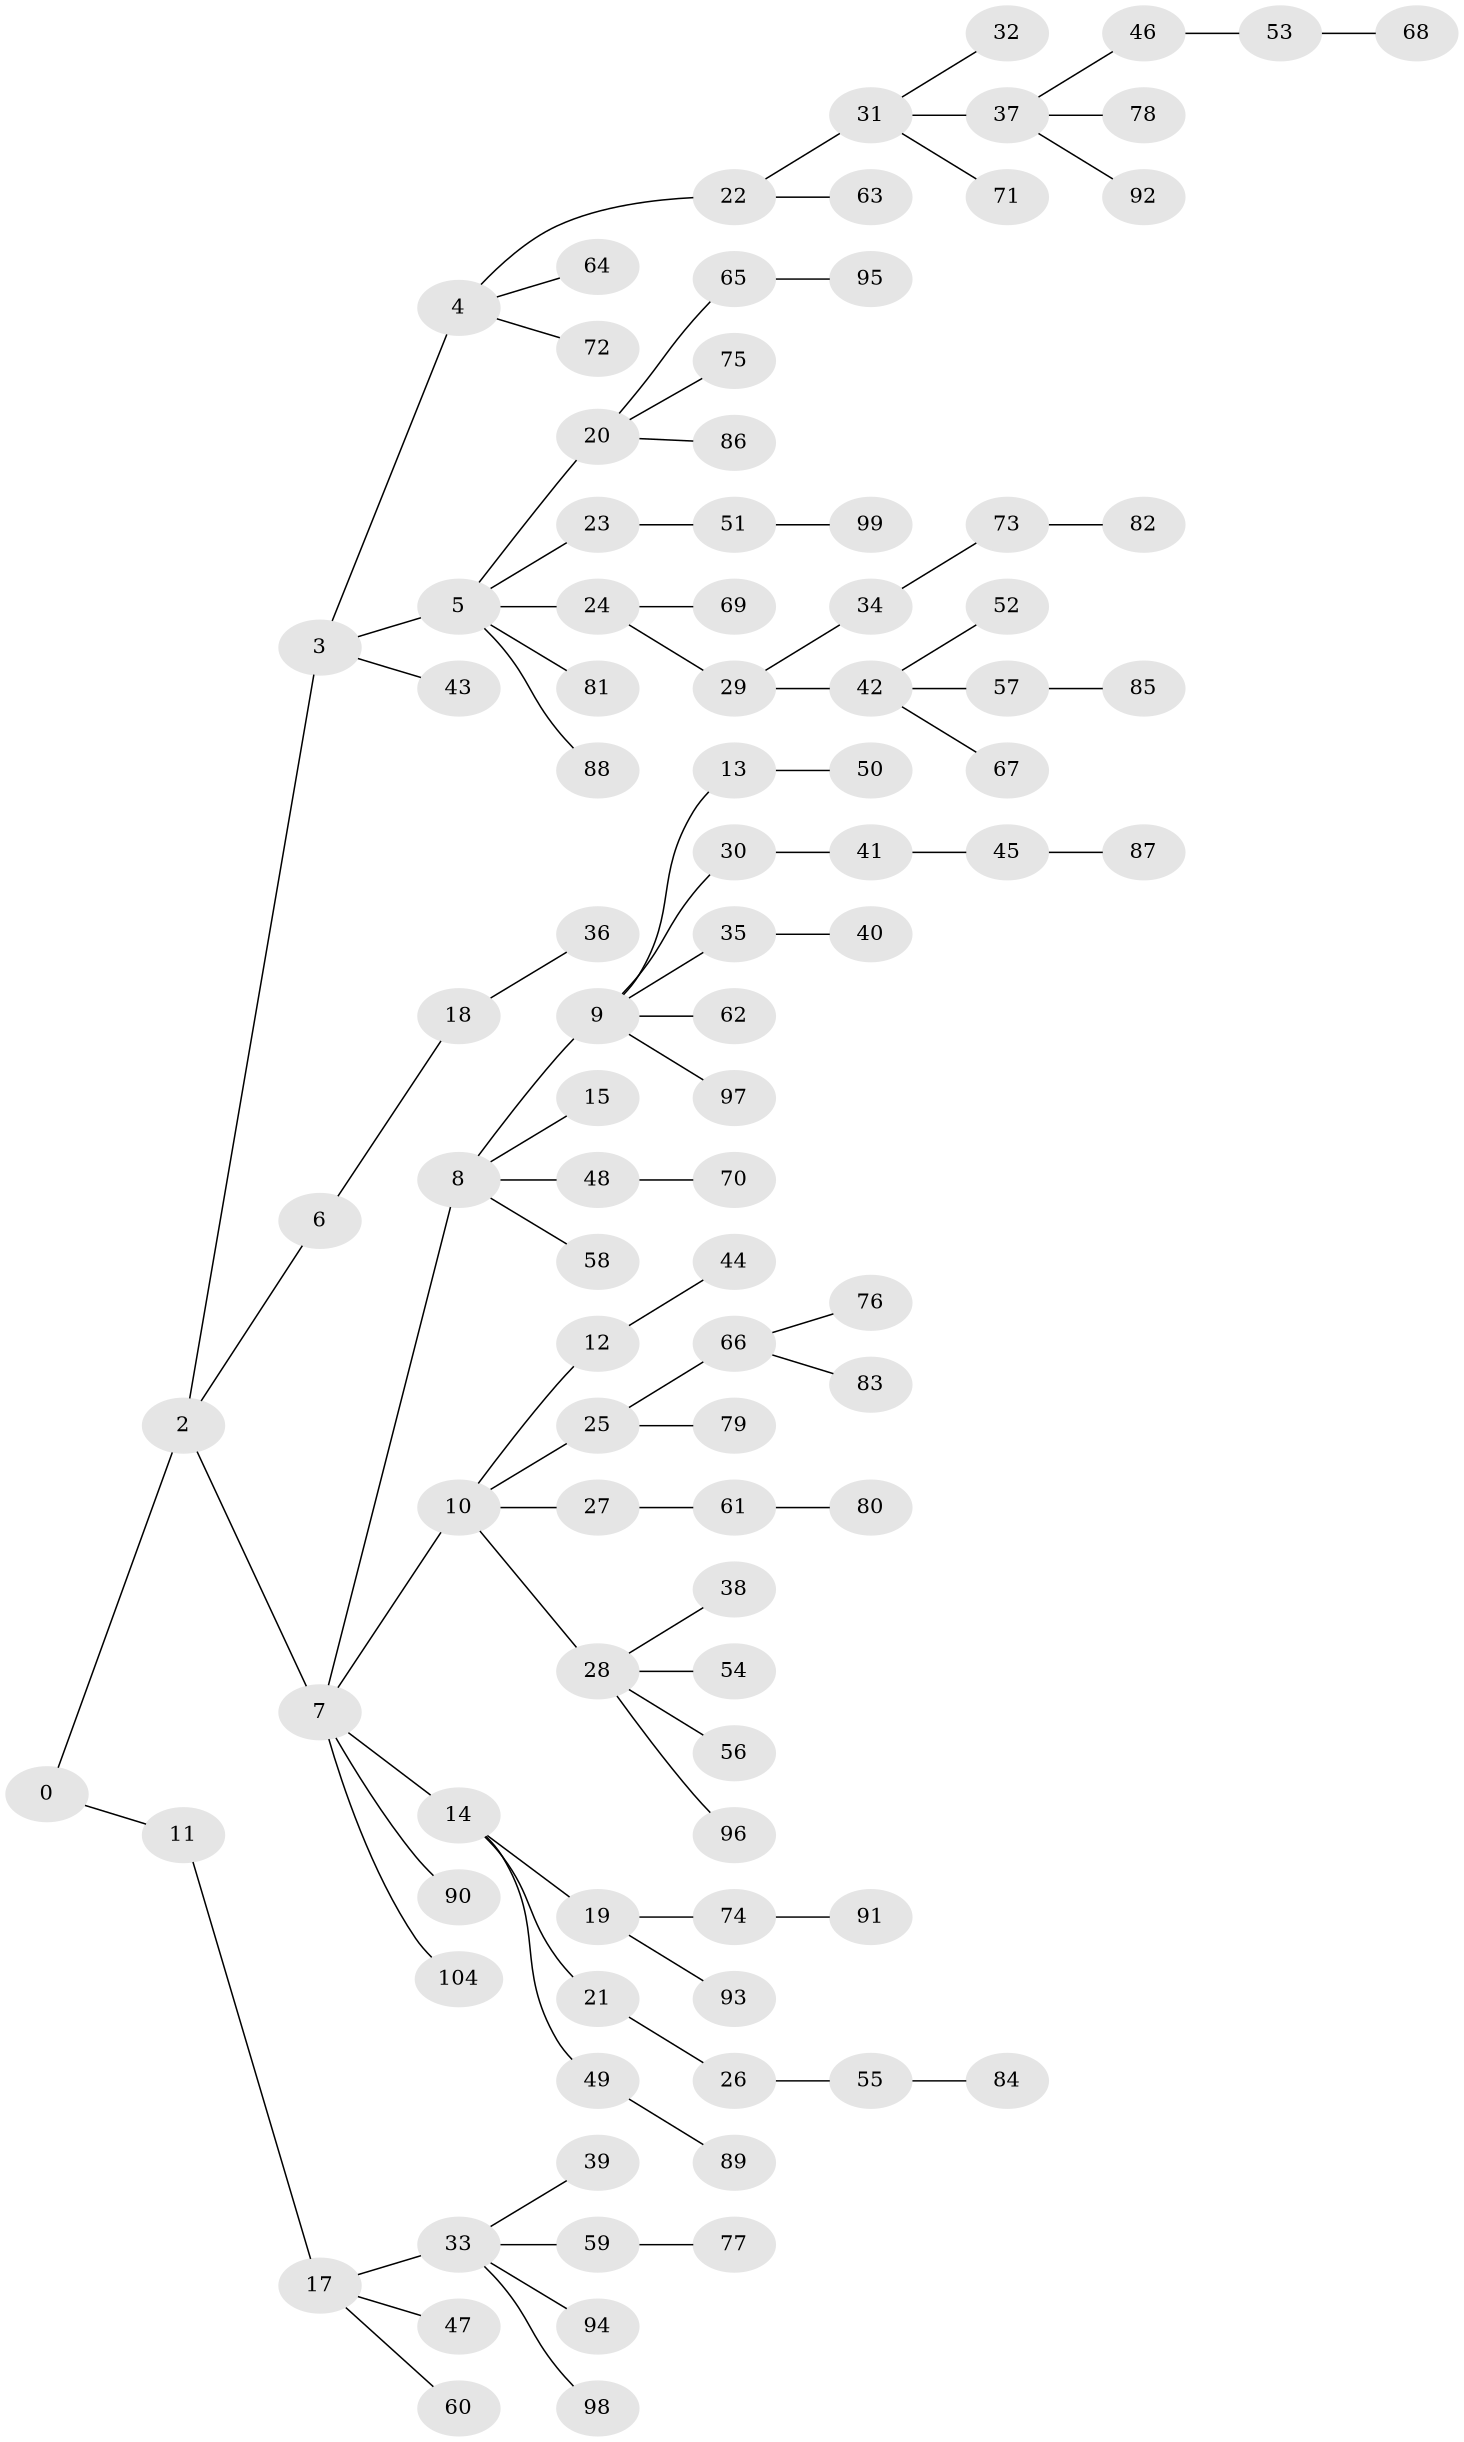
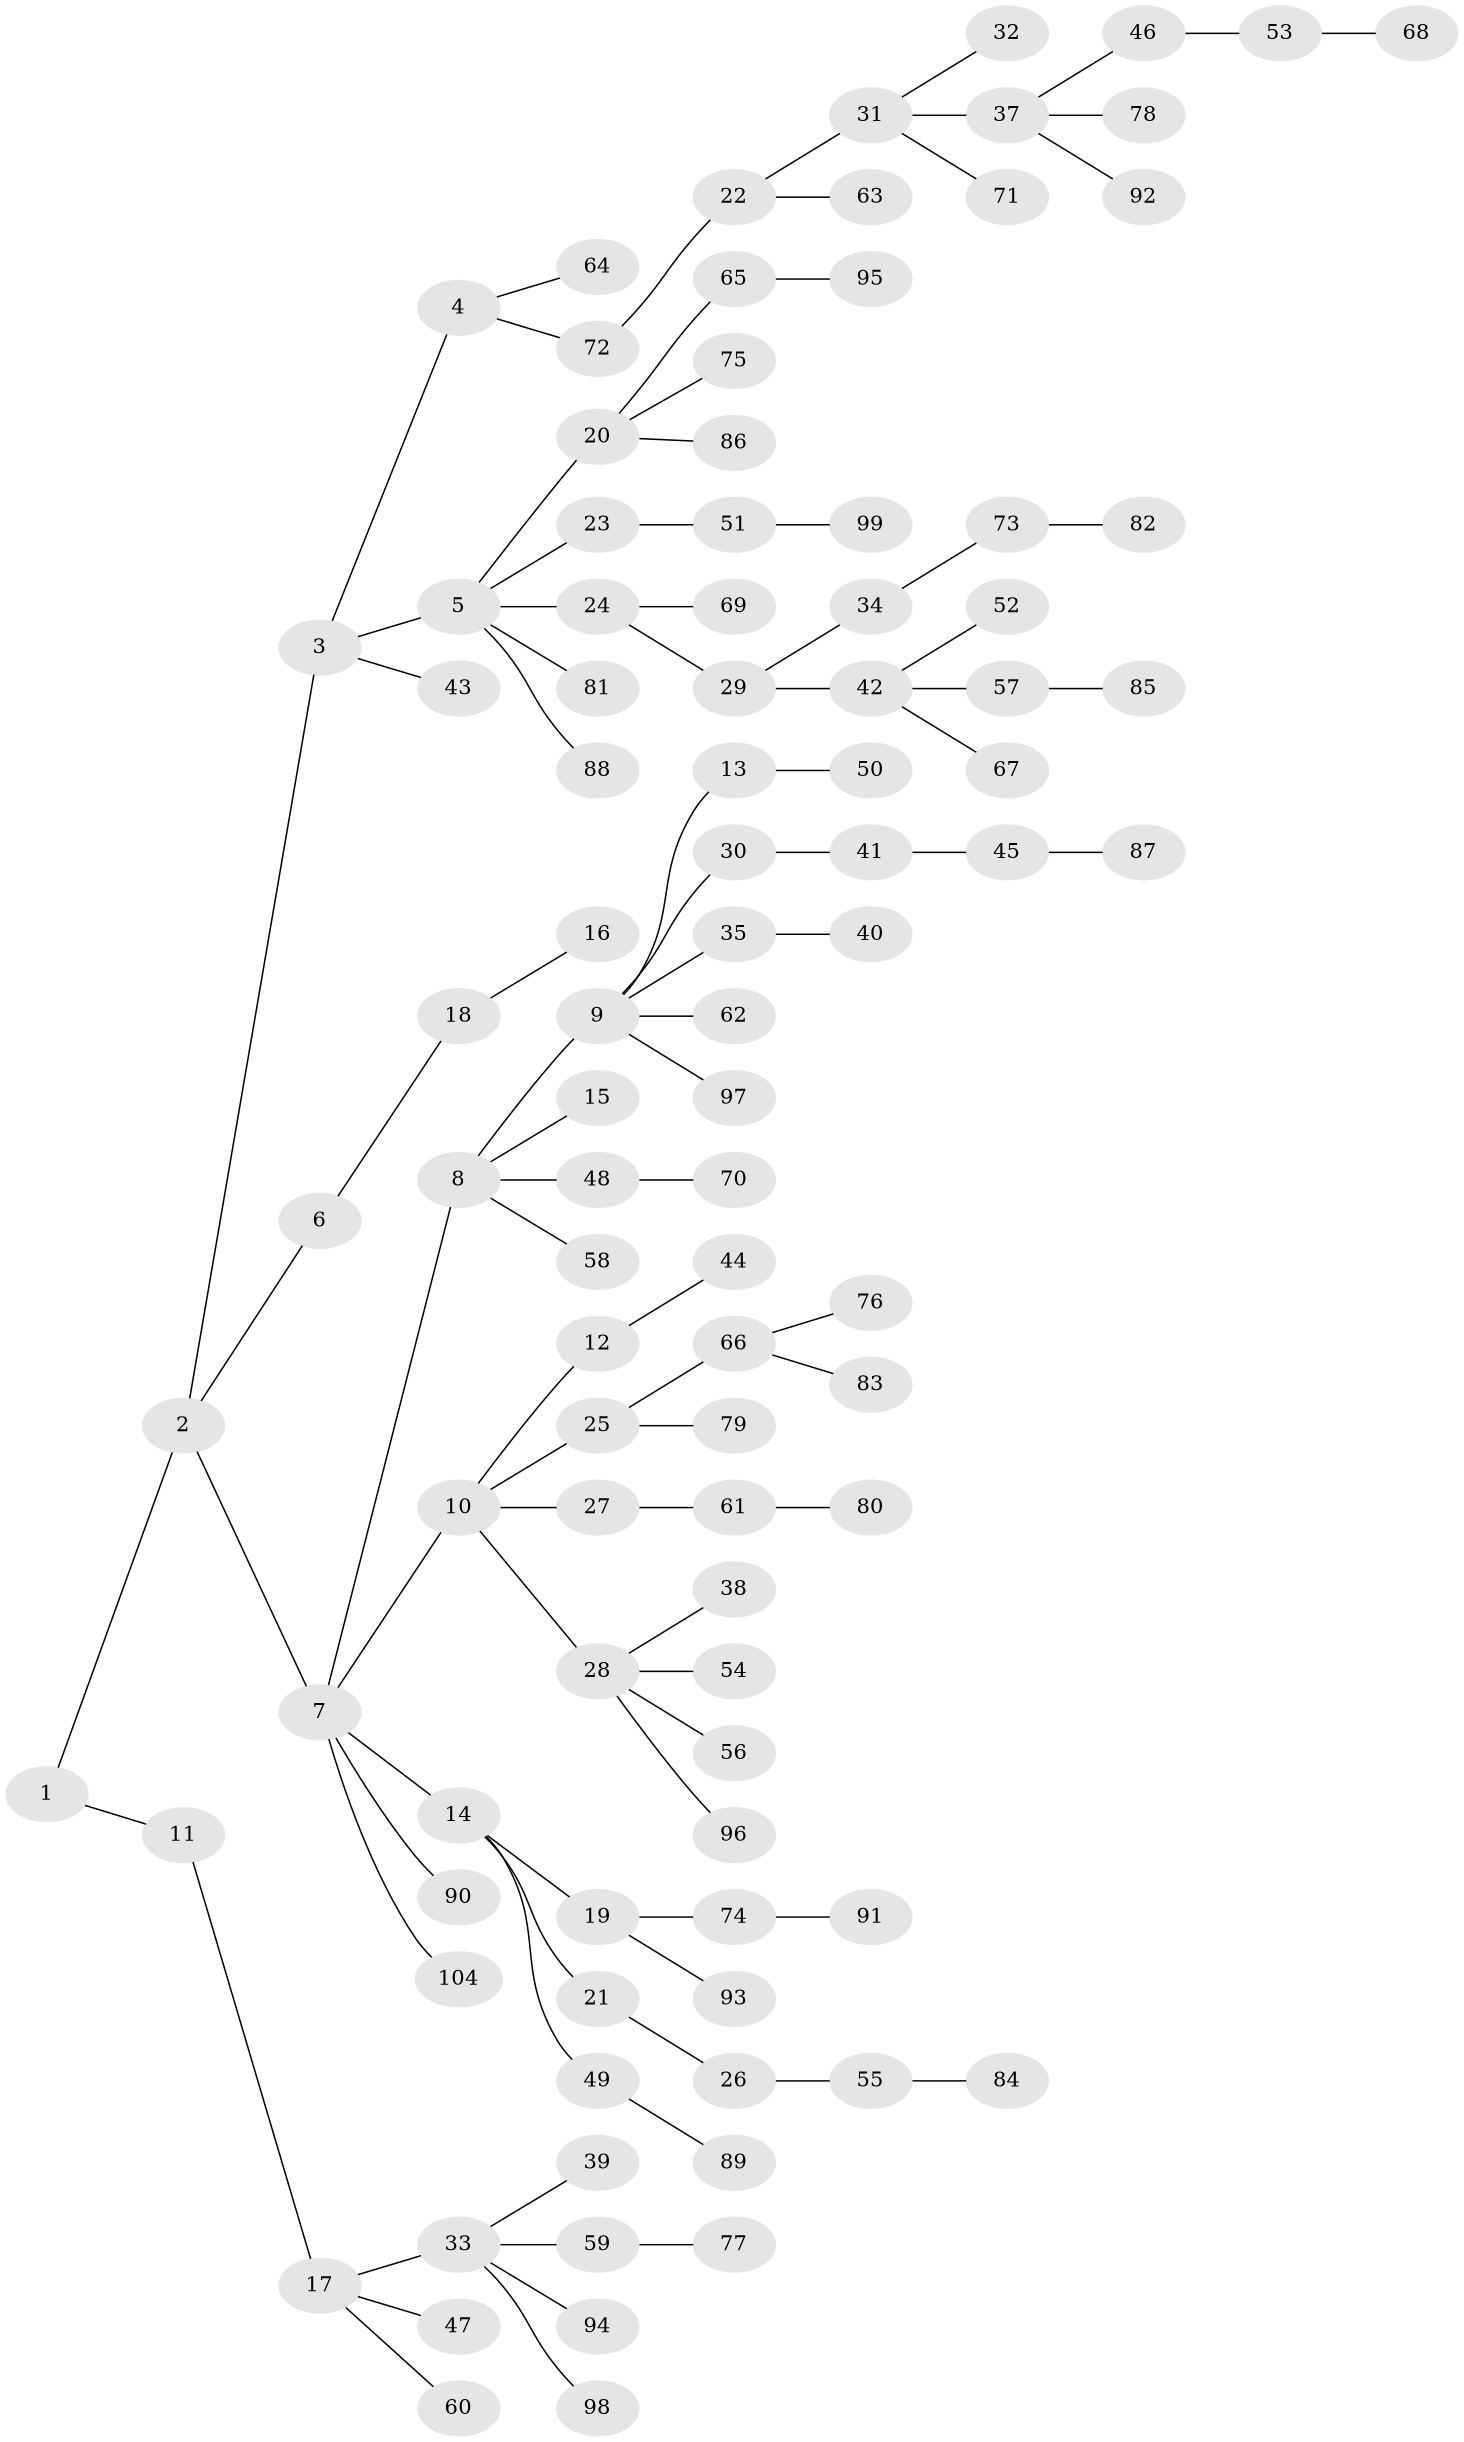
(577, 218) -> (666, 273)
(598, 934) -> (598, 934)
(47, 1794) -> (47, 1794)
